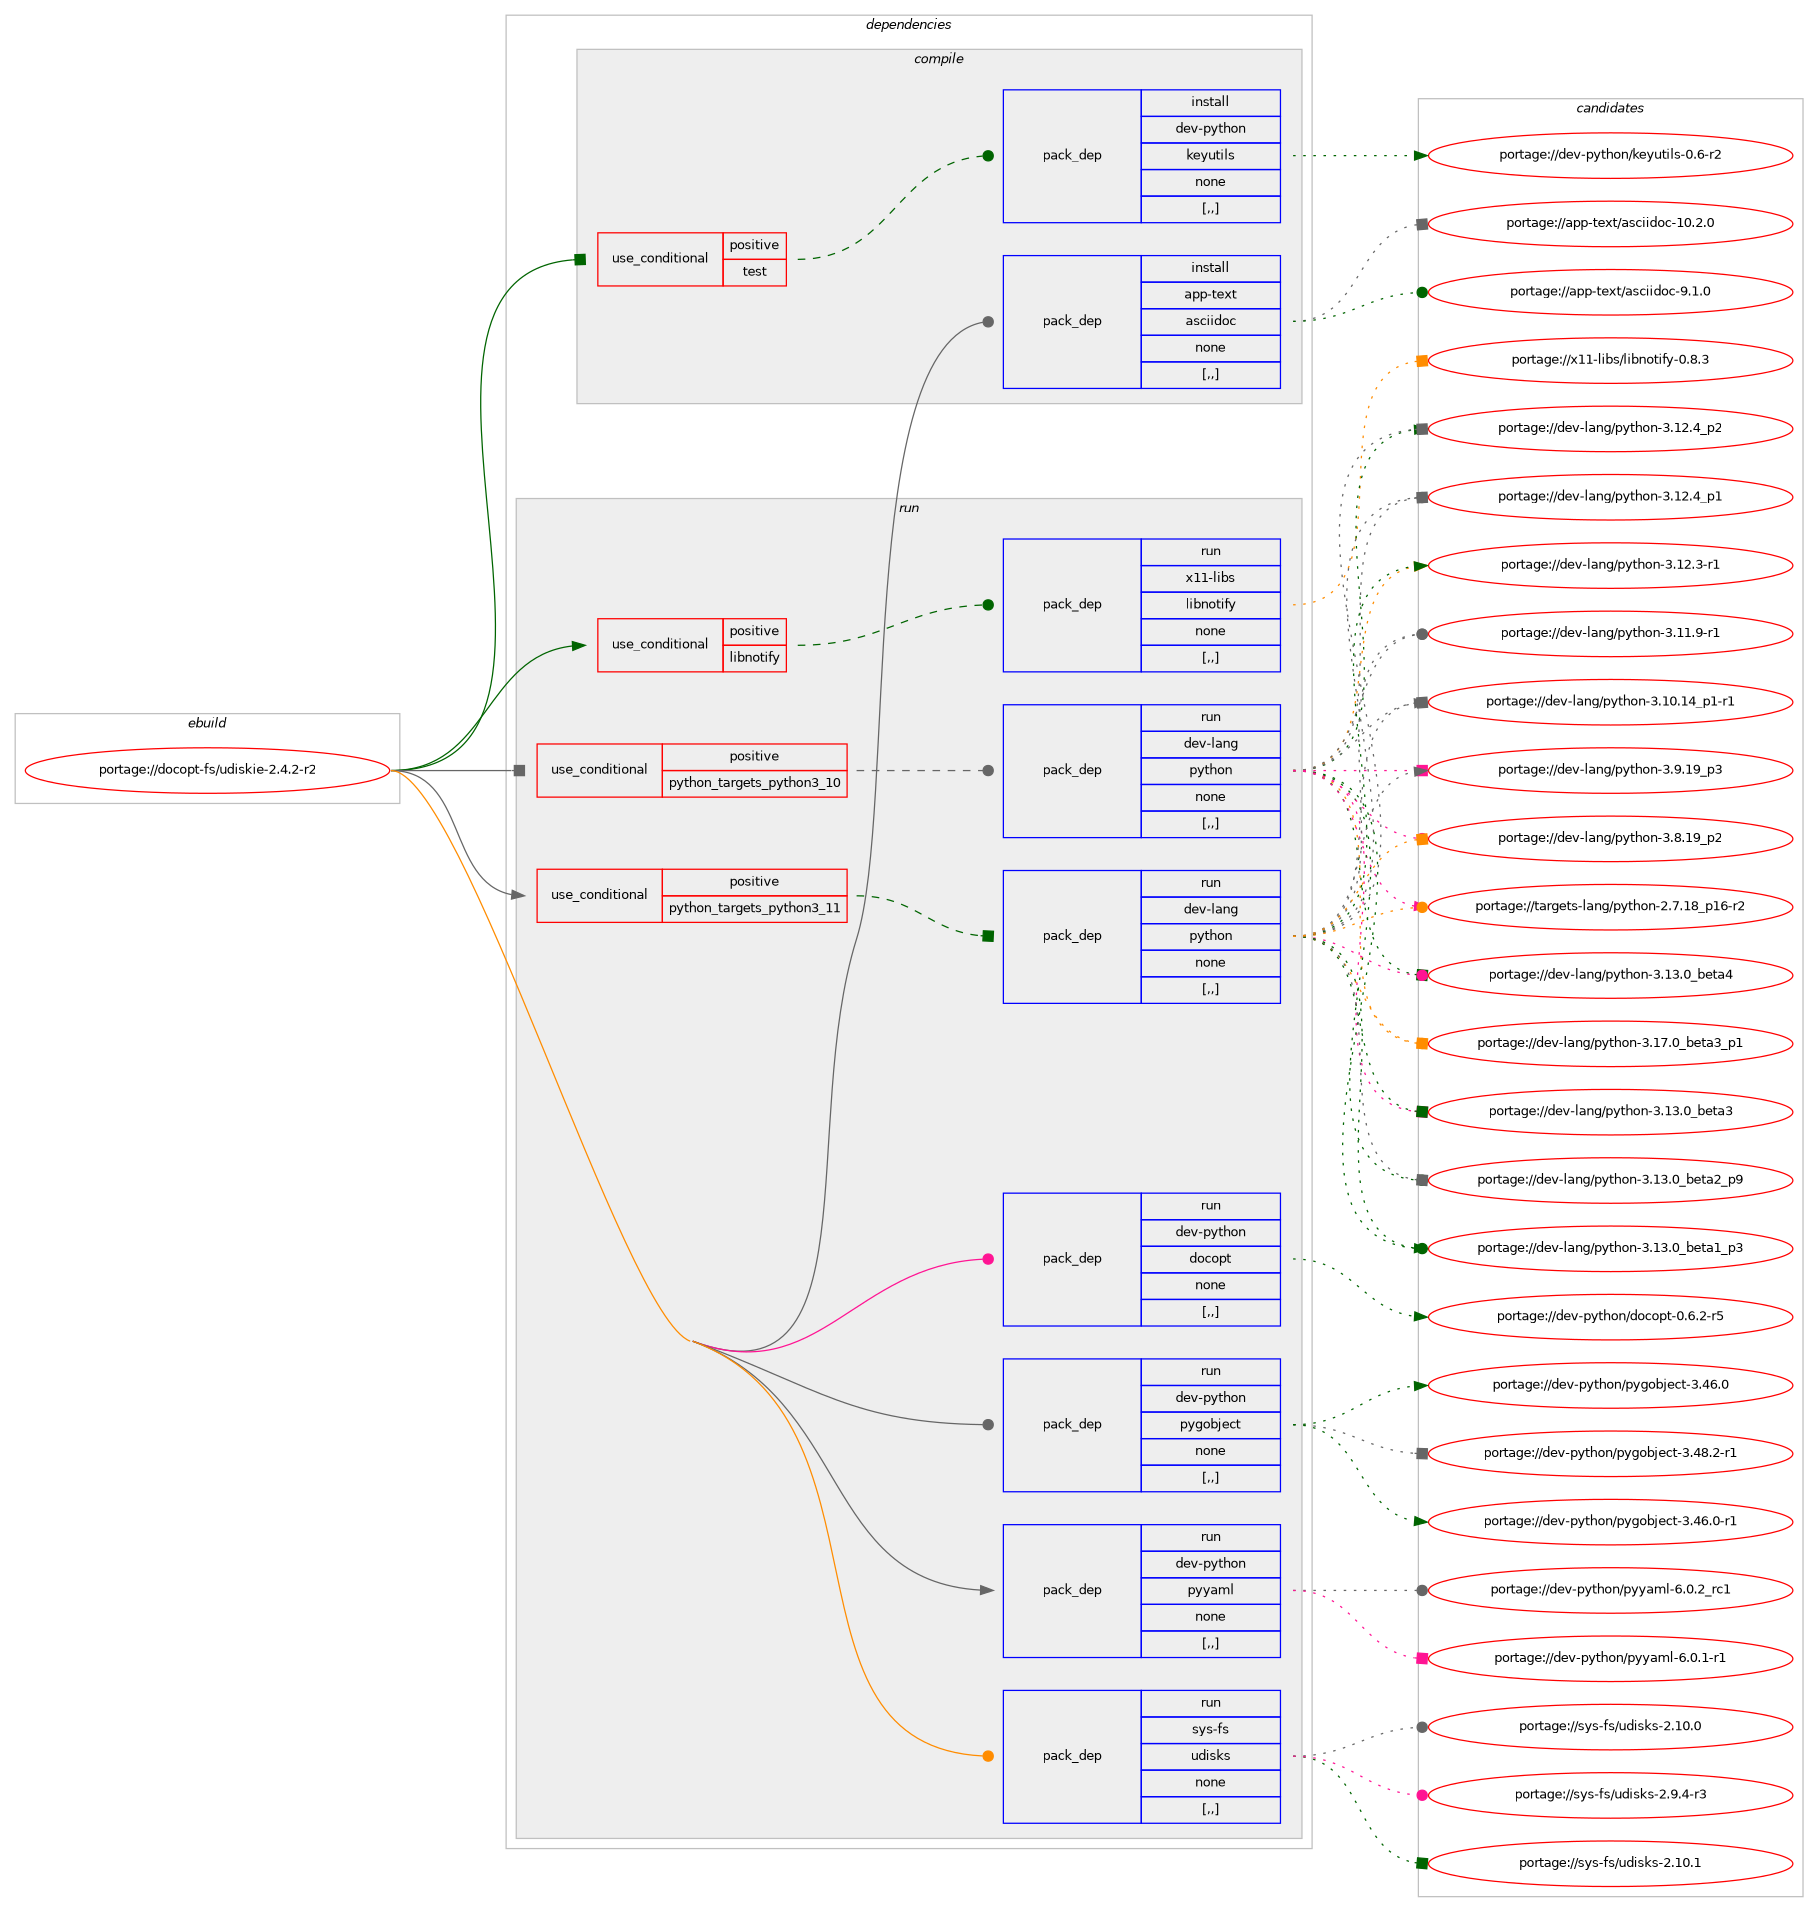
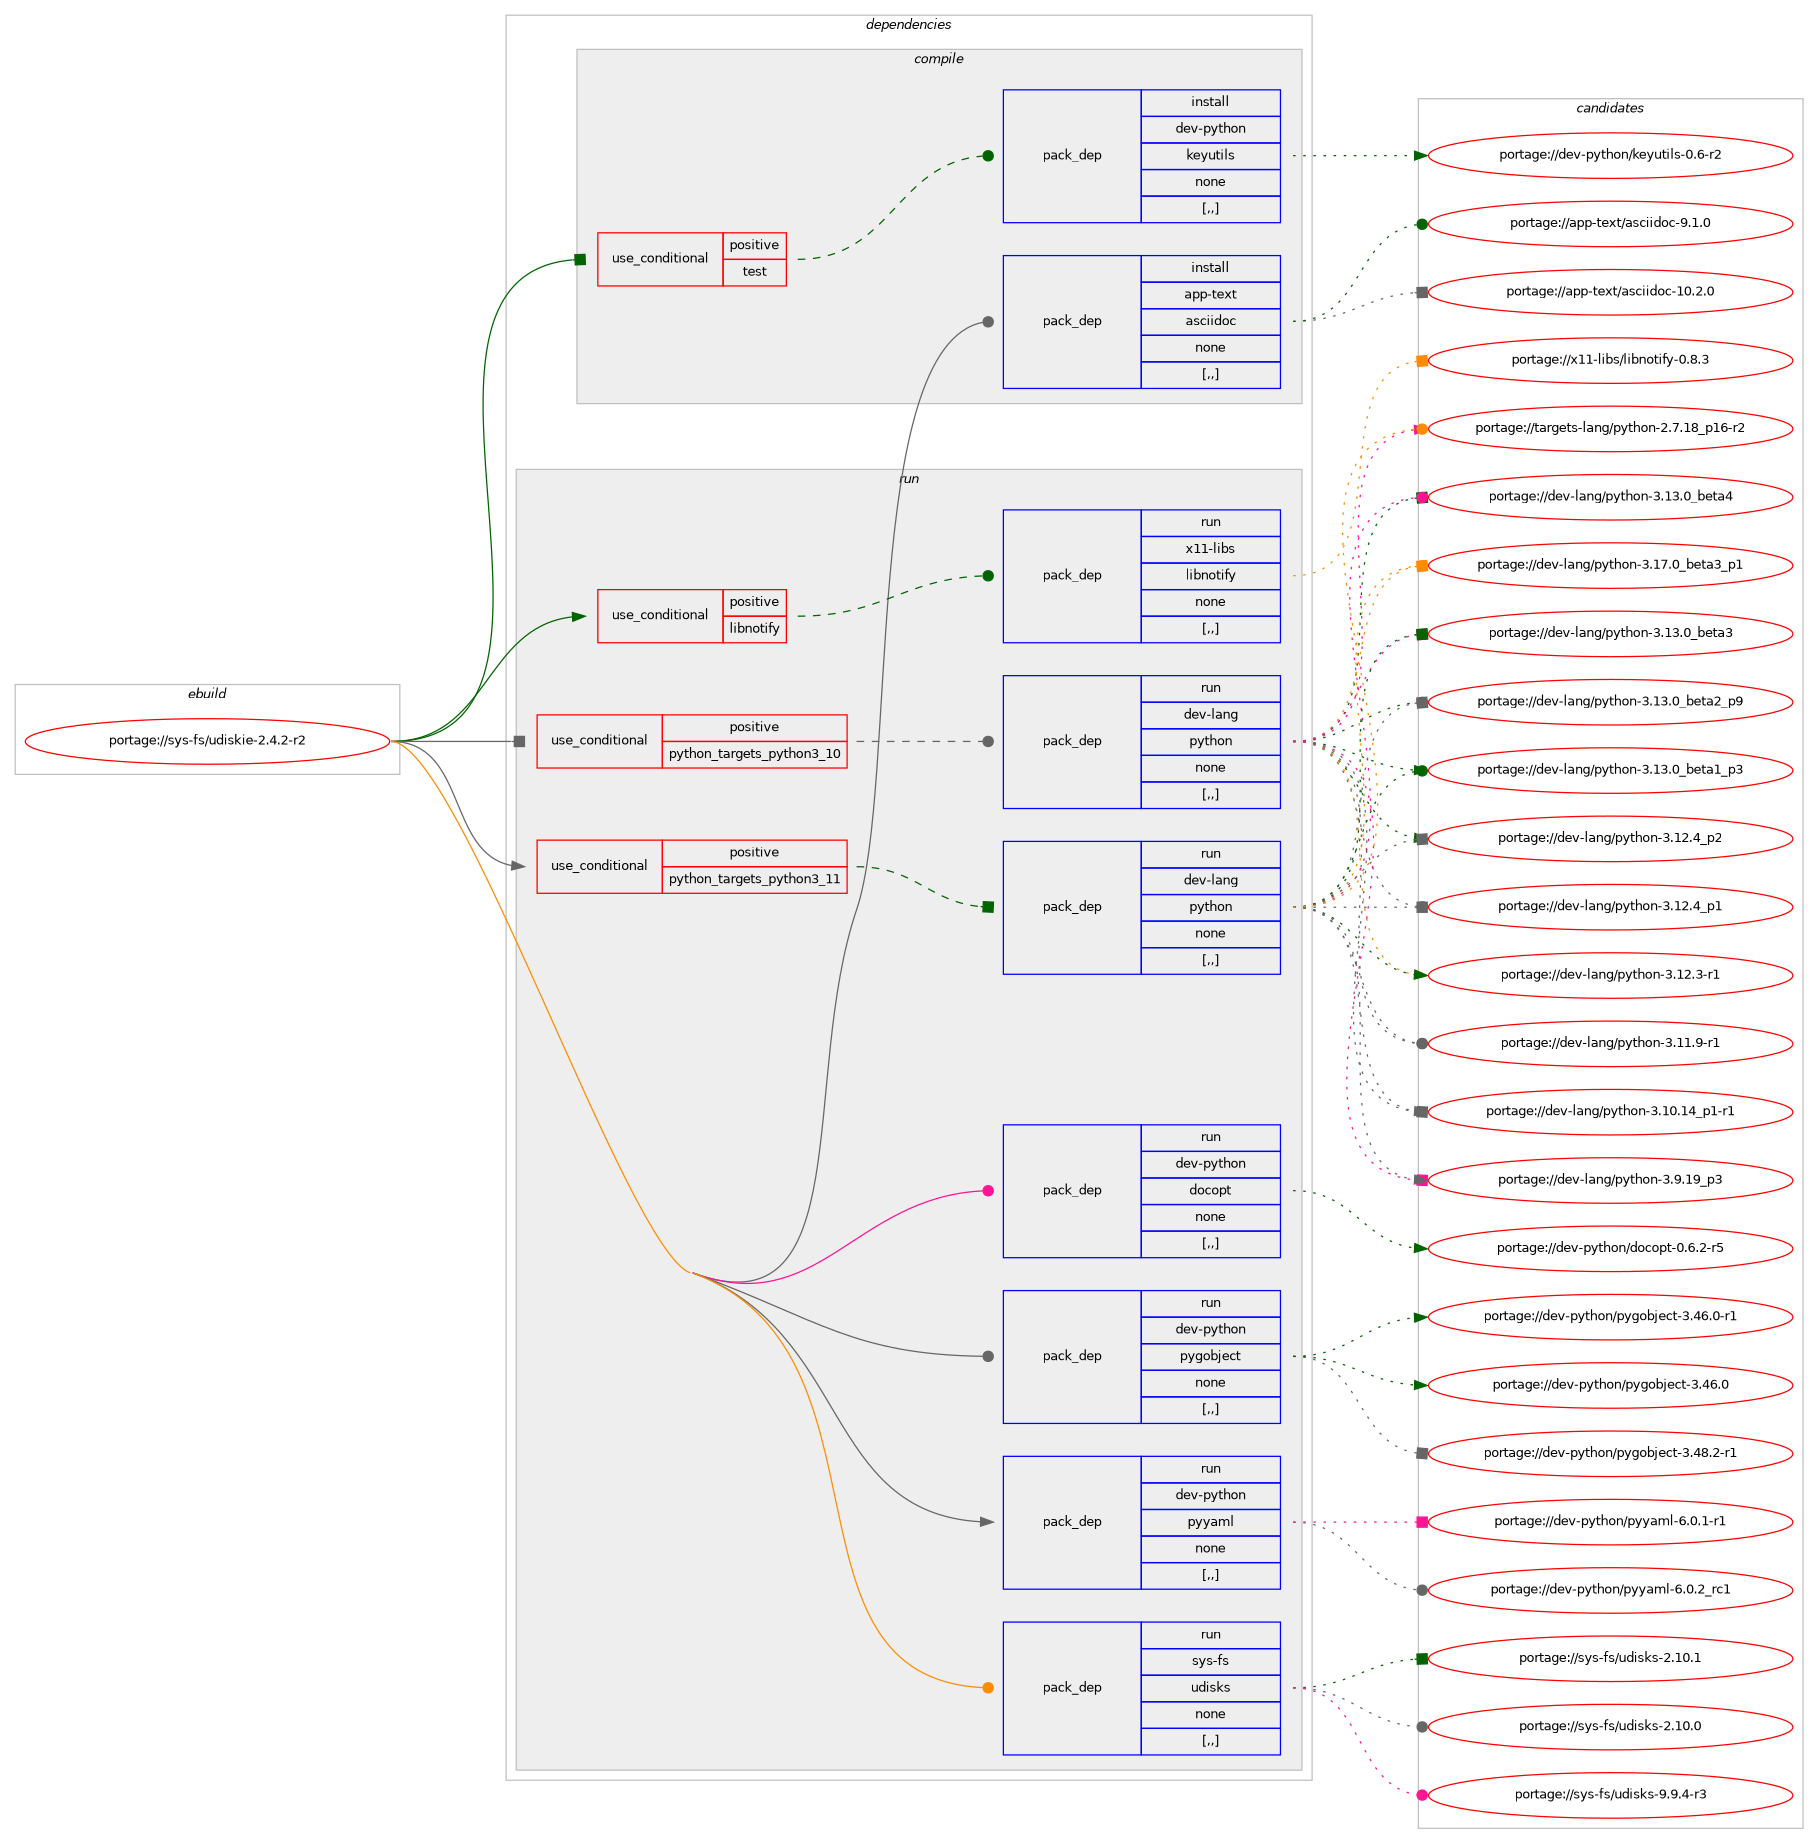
(208, 771) -> (208, 741)
(1611, 839) -> none
(1611, 1795) -> (1611, 1795)
